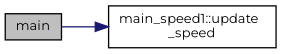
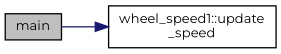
(192, 27) -> (192, 27)
